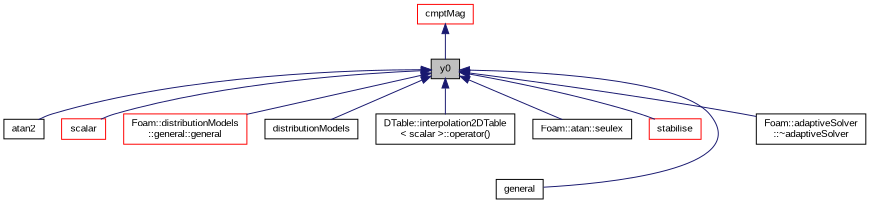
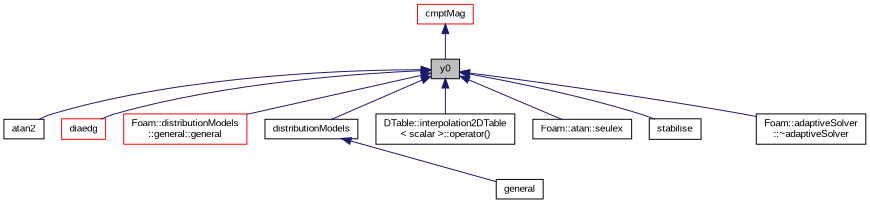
(674, 95) -> (423, 161)
(84, 129) -> (84, 129)
(675, 129) -> (675, 129)
